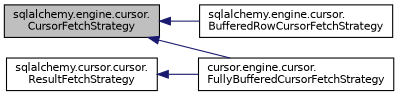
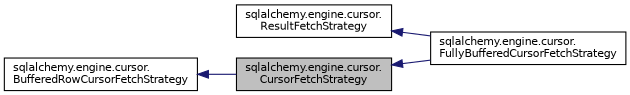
(185, 21) -> (222, 74)
(82, 74) -> (314, 21)
(296, 74) -> (528, 48)
